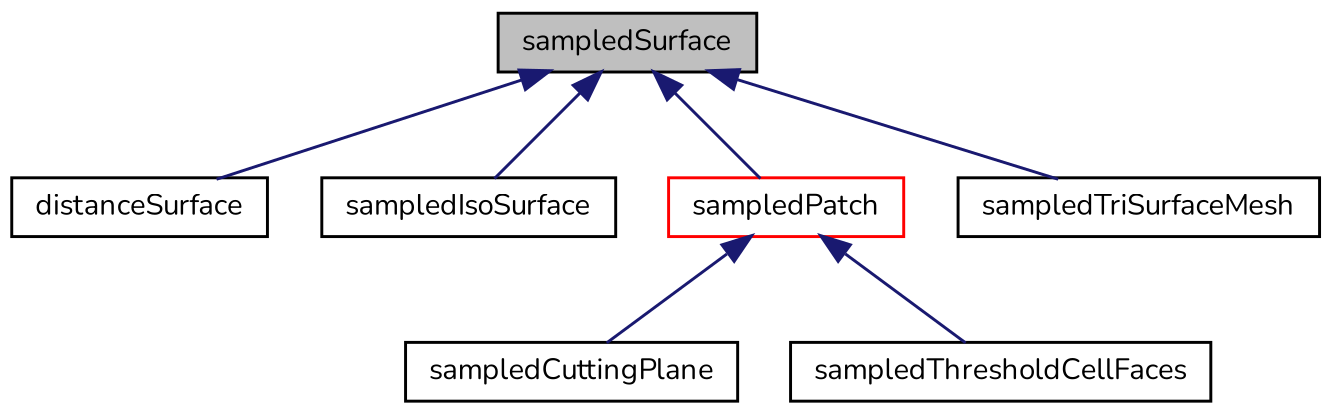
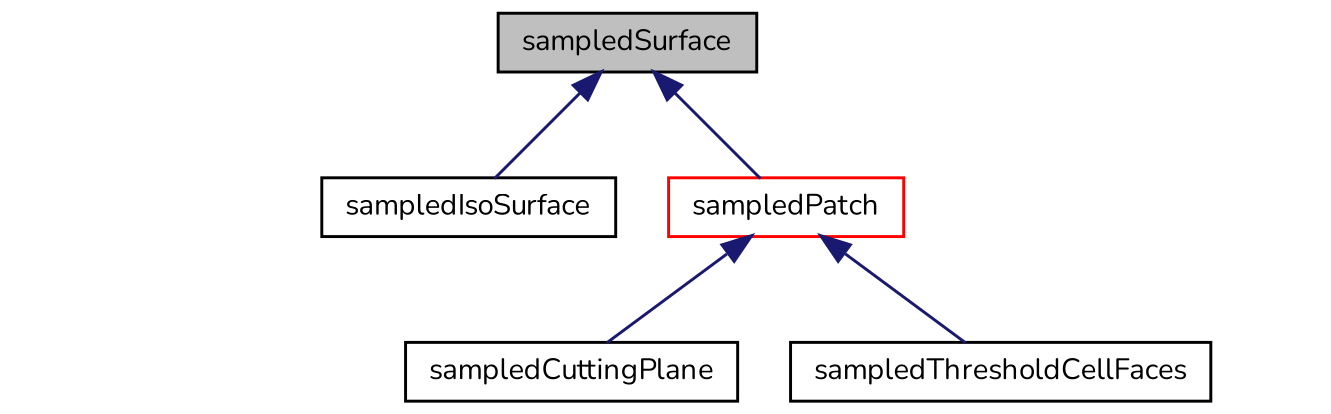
(140, 207) -> none
(1139, 207) -> none
